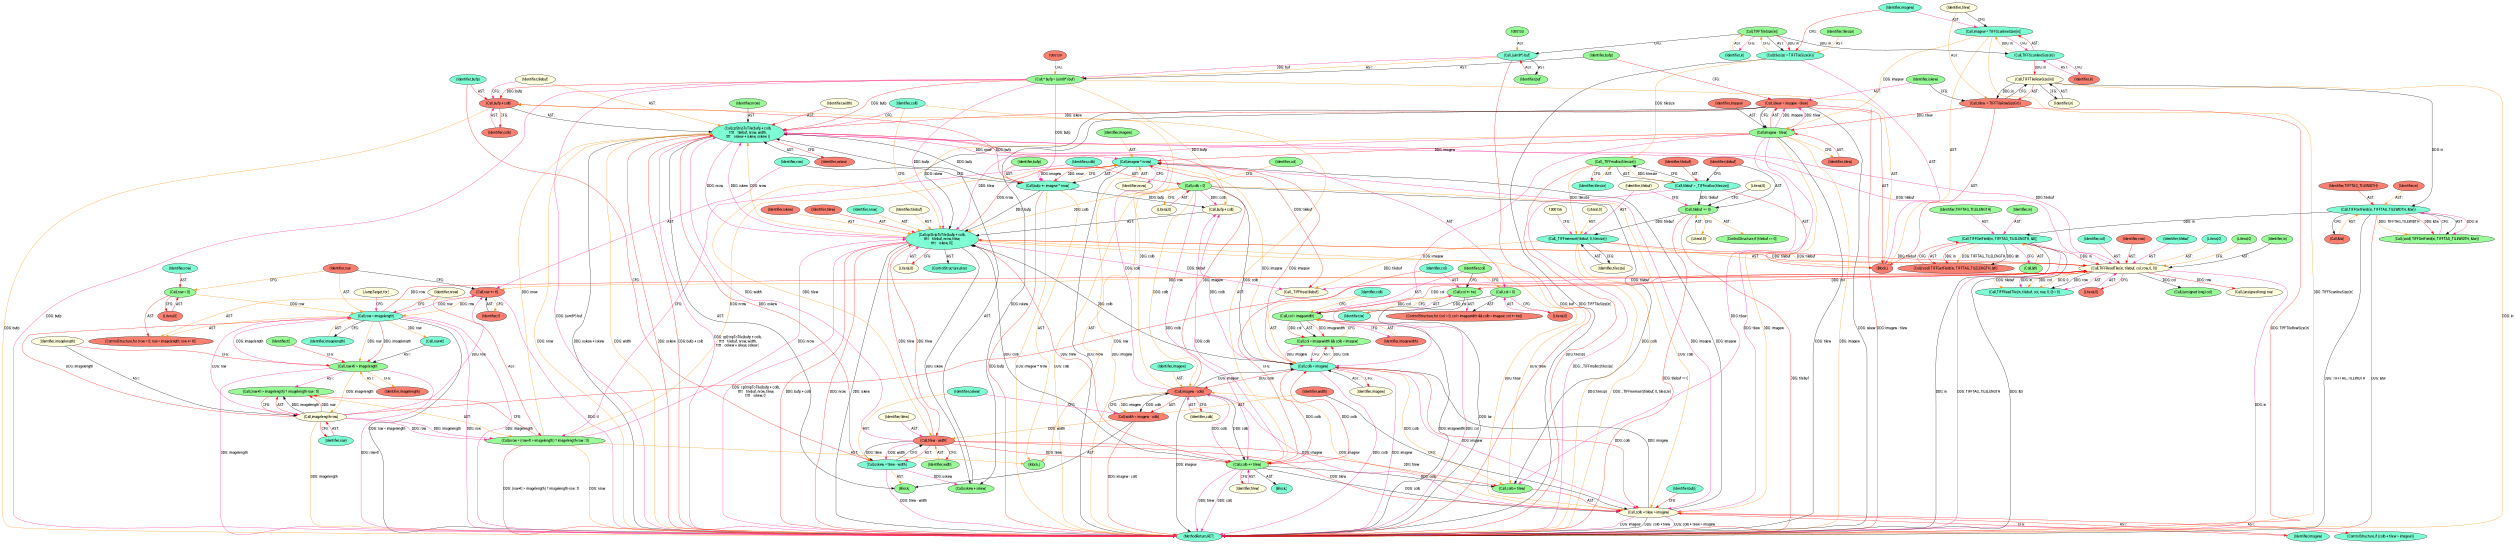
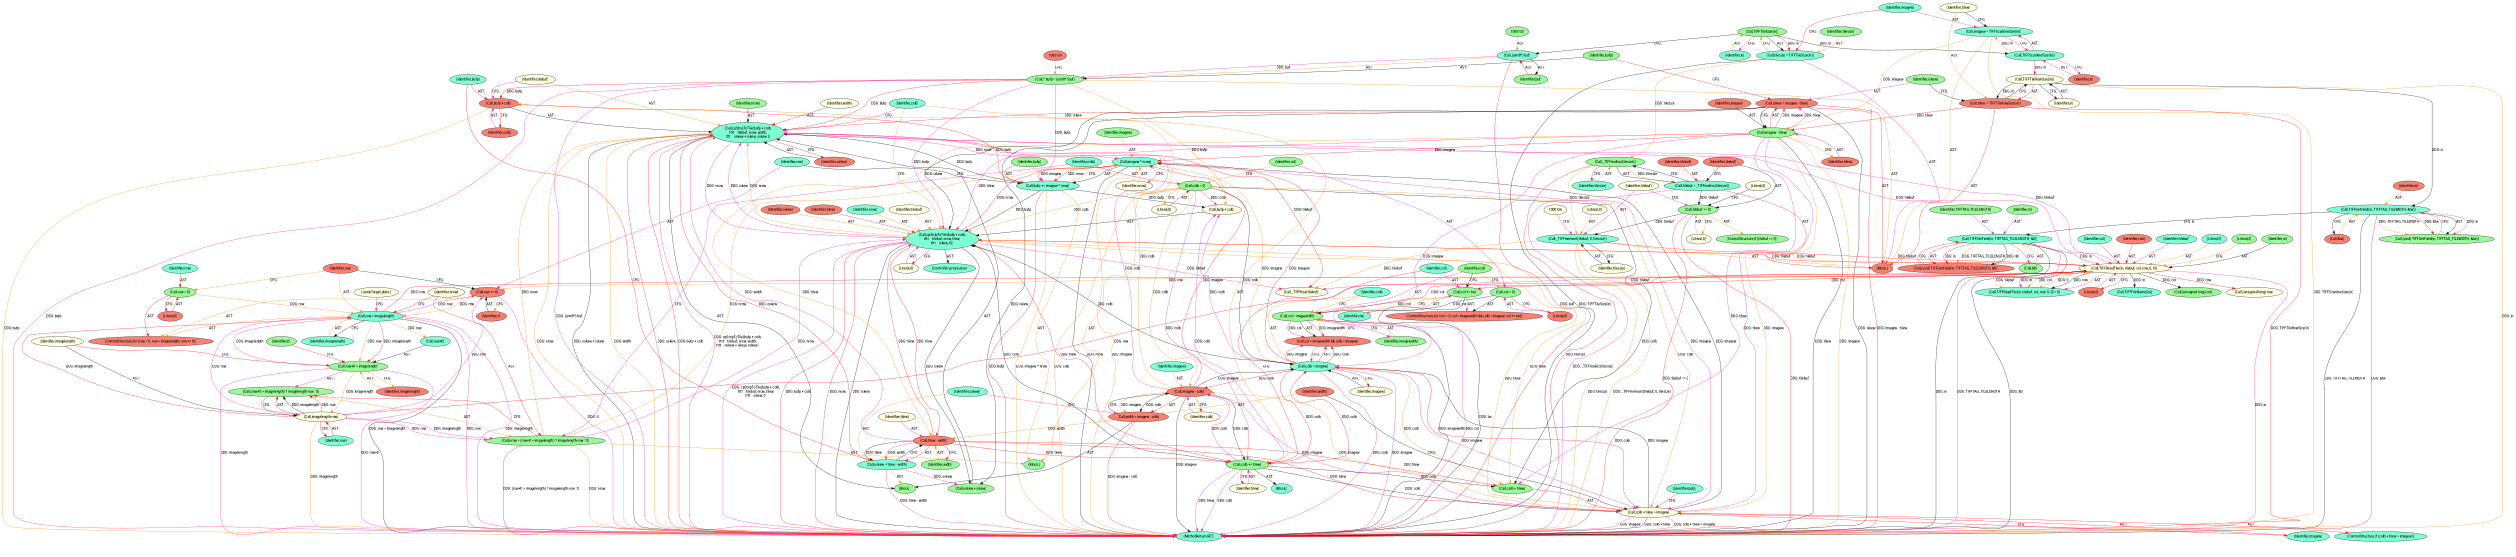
(2353, 186) -> none
(2189, 222) -> (2189, 222)
(376, 292) -> (376, 292)
none -> (2135, 292)
(1328, 341) -> (1328, 341)
(1401, 341) -> (1401, 341)
